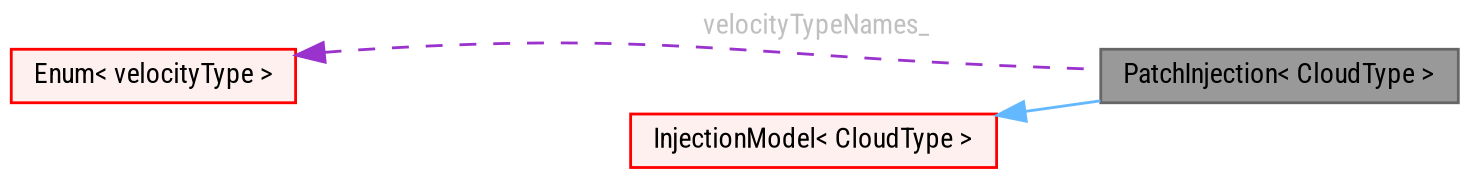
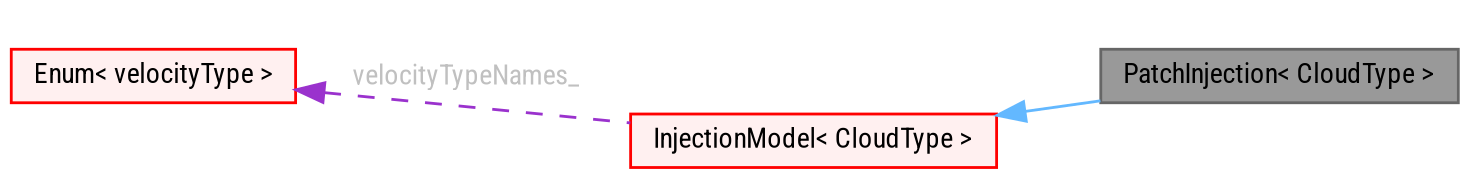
(712, 48) -> (477, 108)
